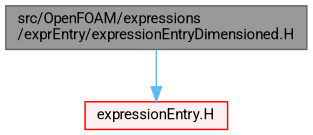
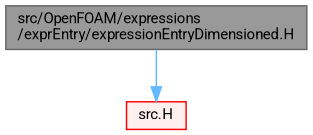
(156, 116) -> (156, 116)
